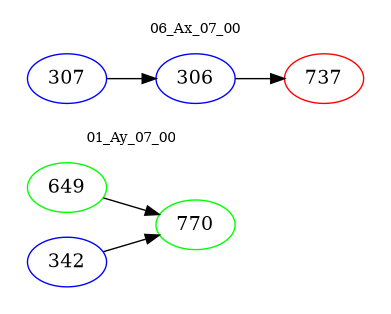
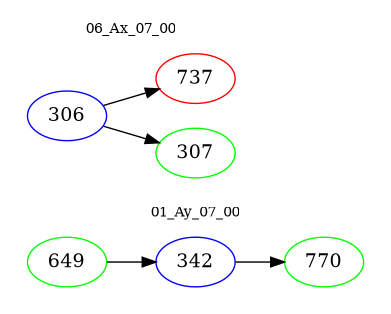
(67, 79) -> (196, 153)
(124, 79) -> (125, 132)
(125, 204) -> (124, 262)
